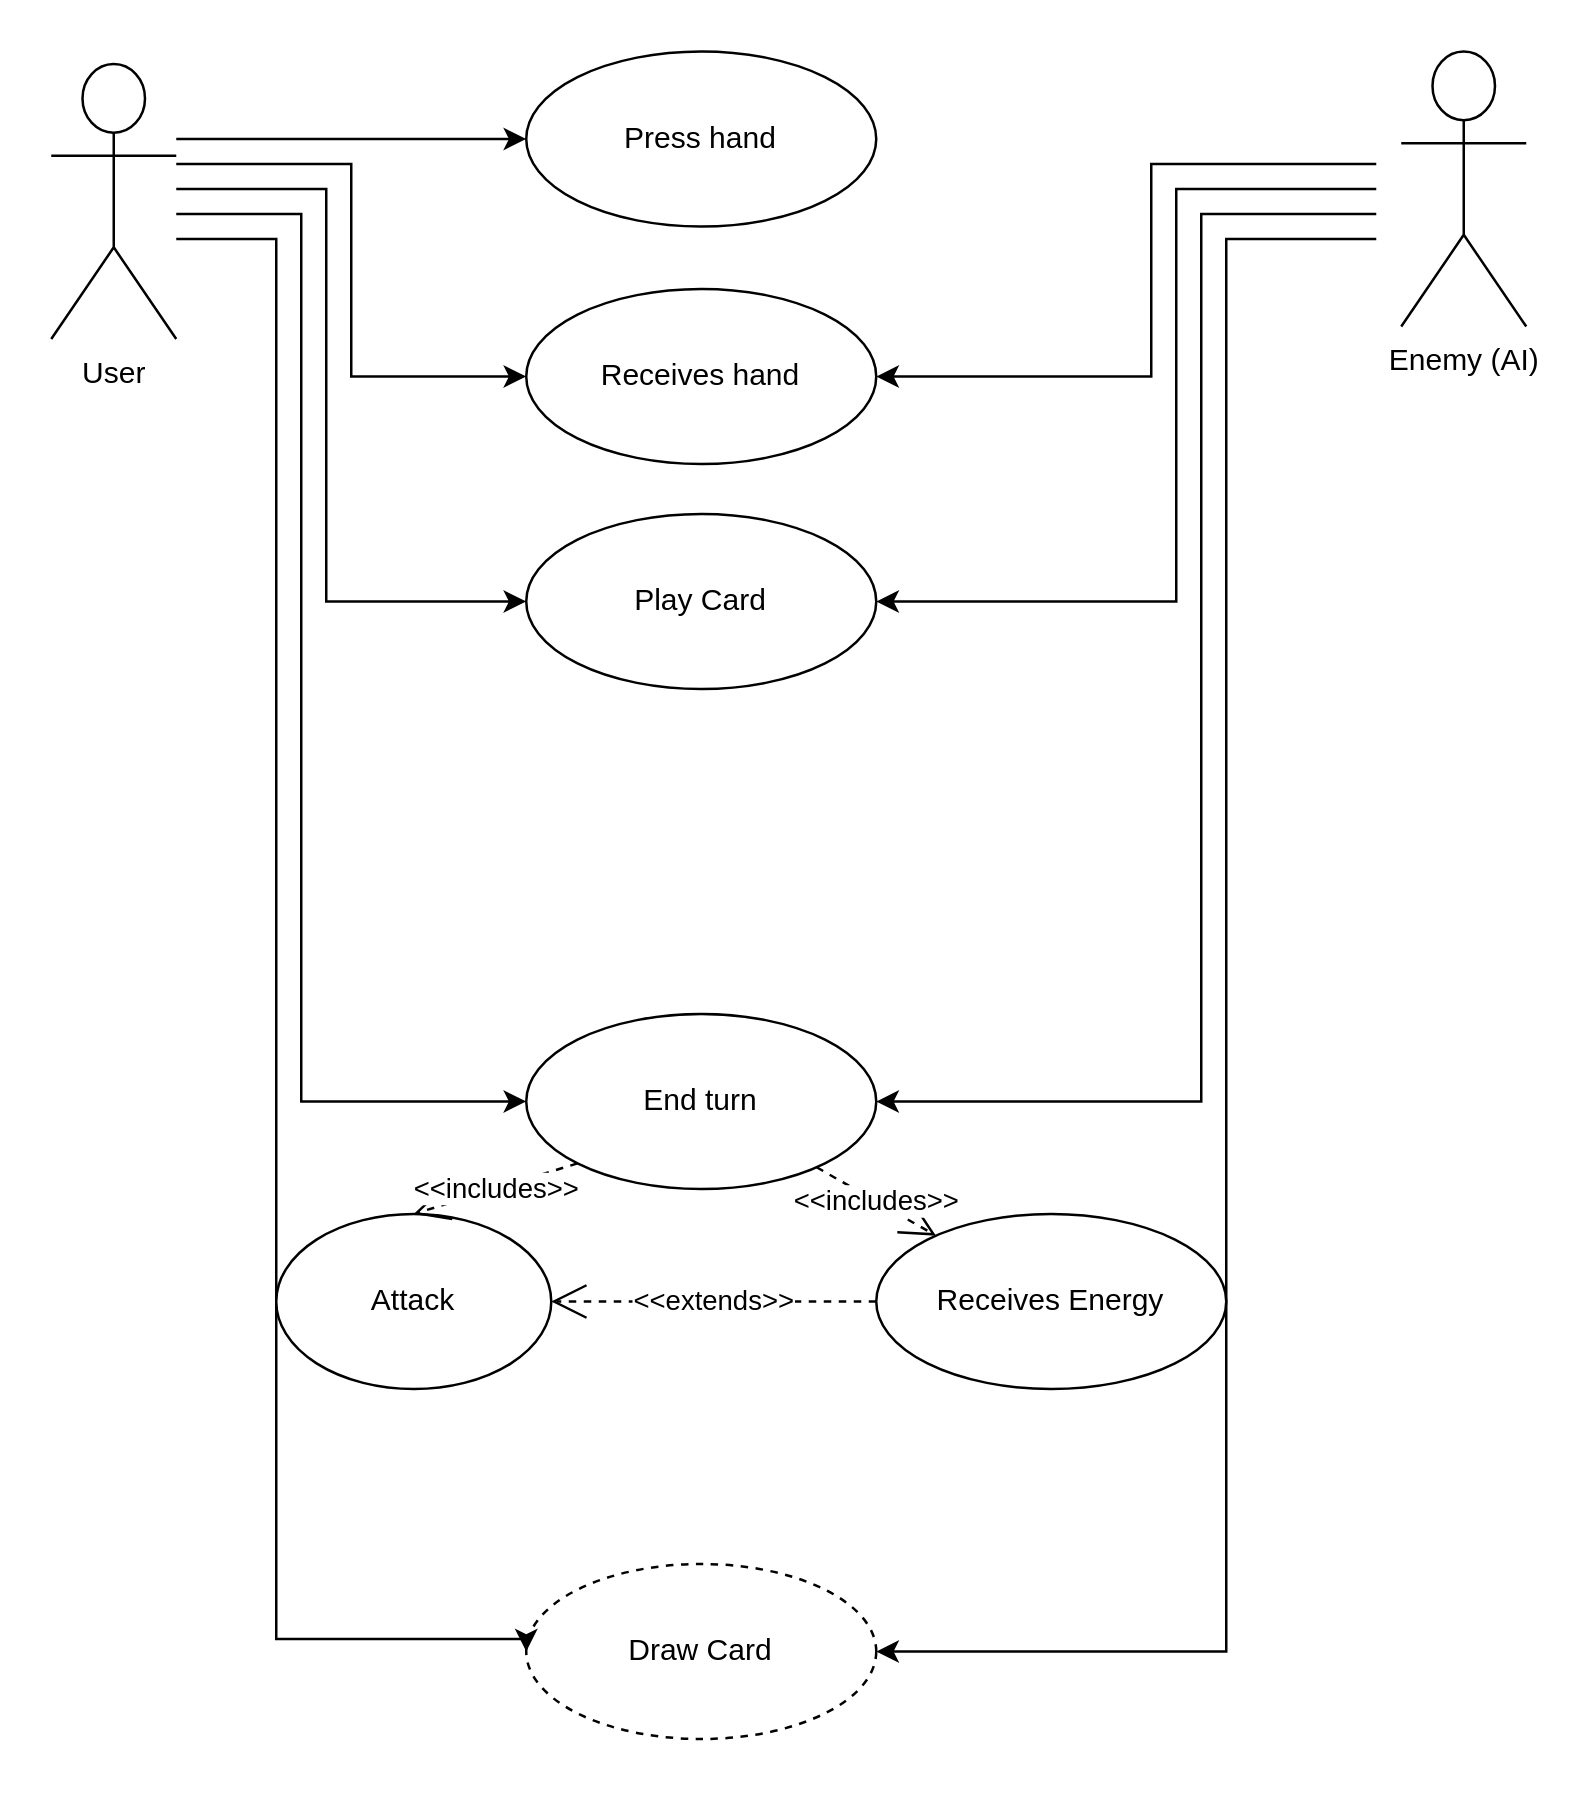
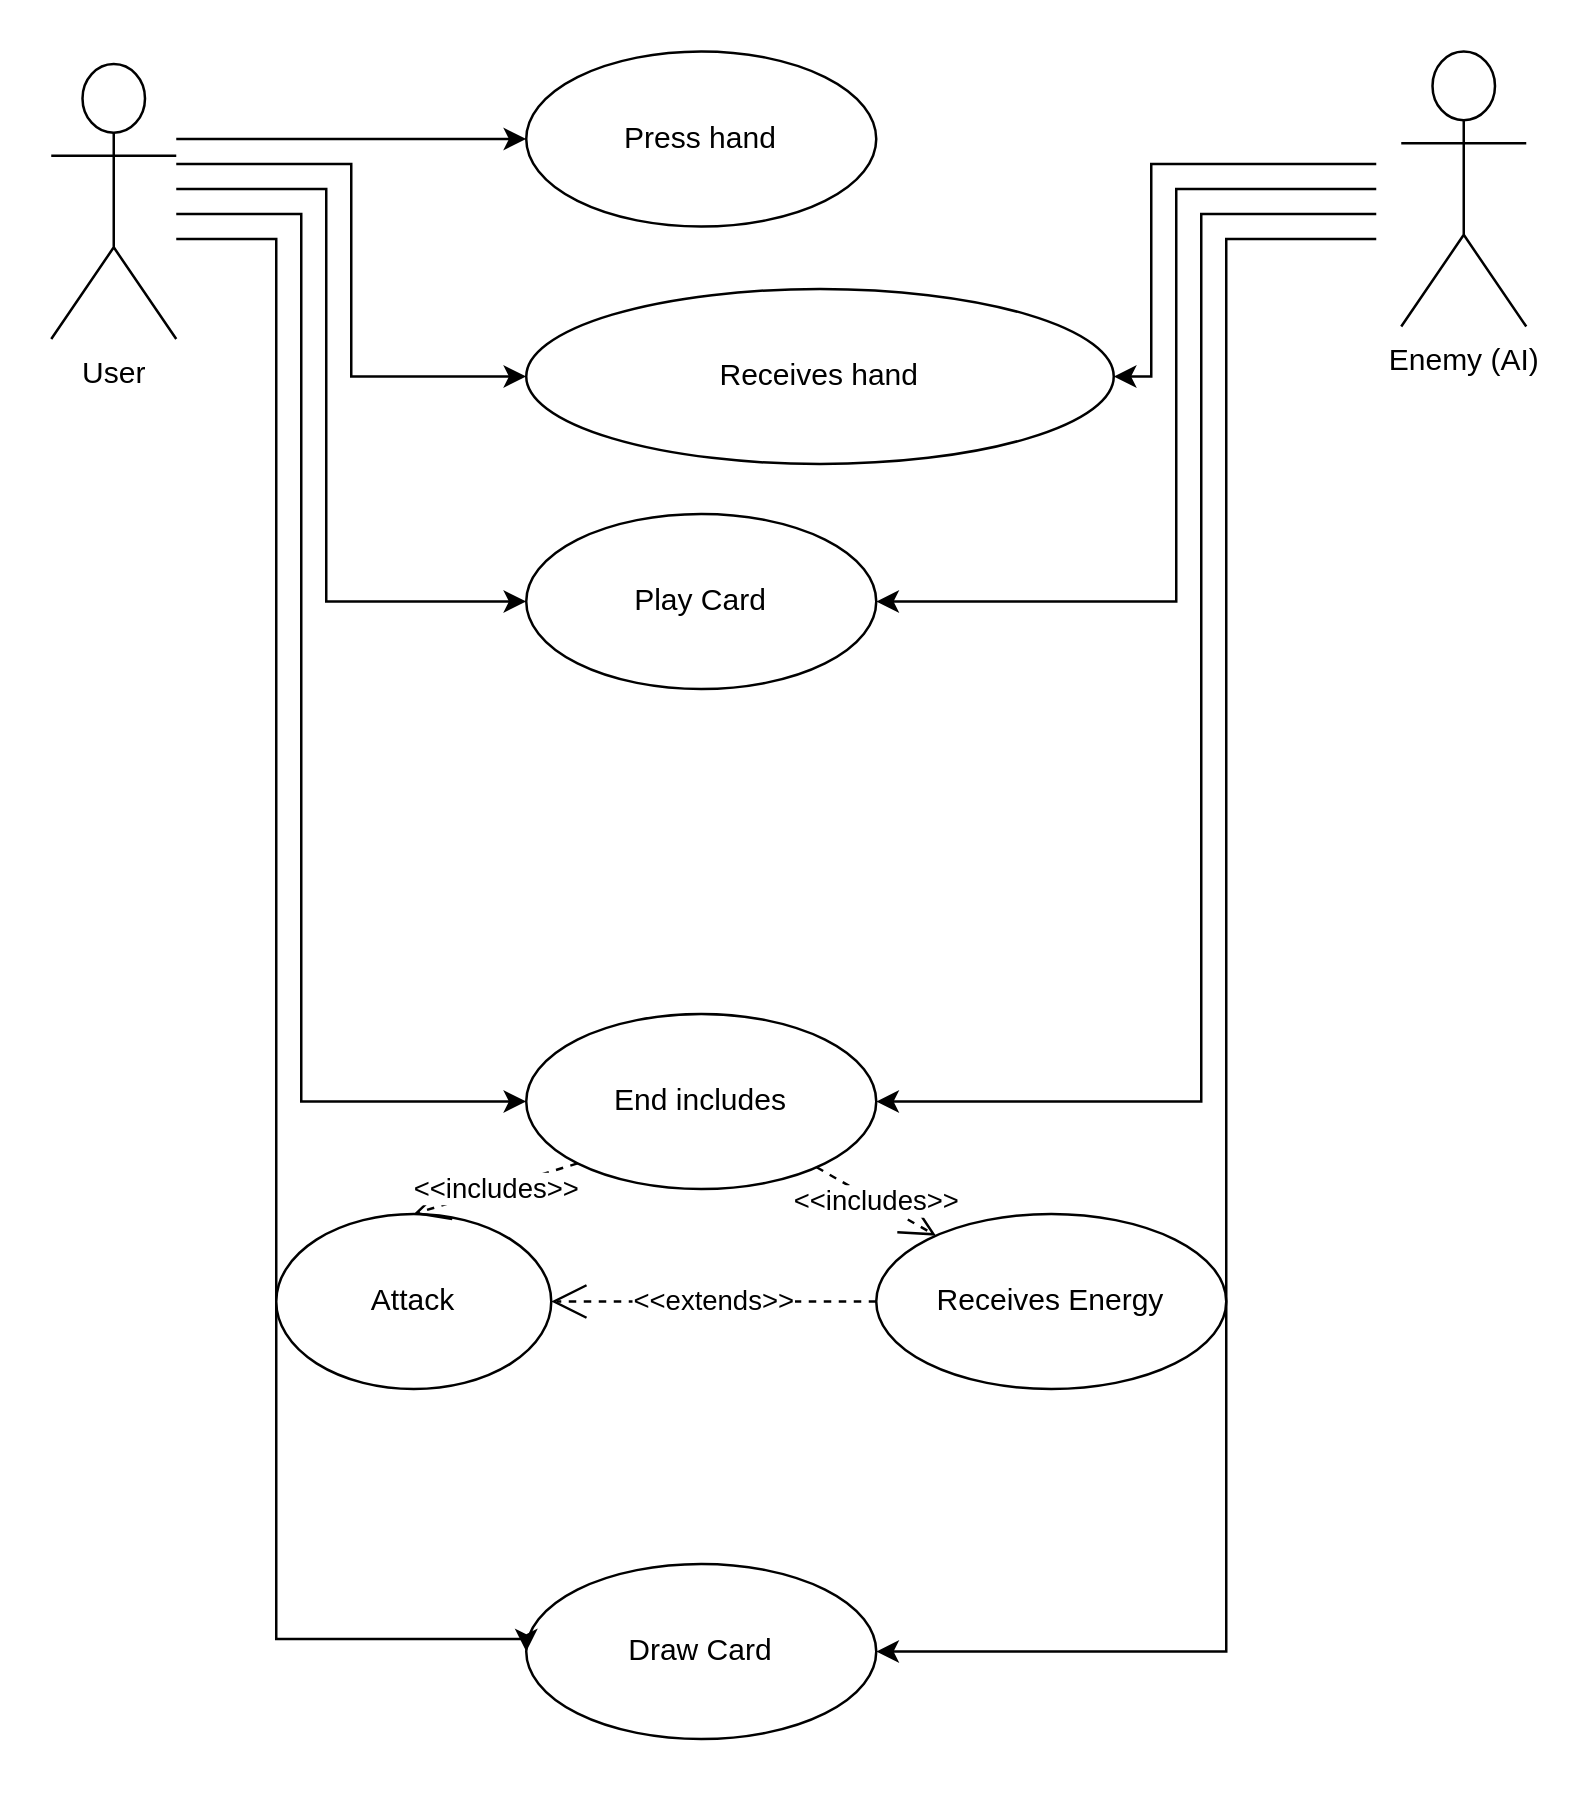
(701, 376) -> (820, 376)
(701, 1101) -> (701, 1101)
(701, 1651) -> (701, 1651)
